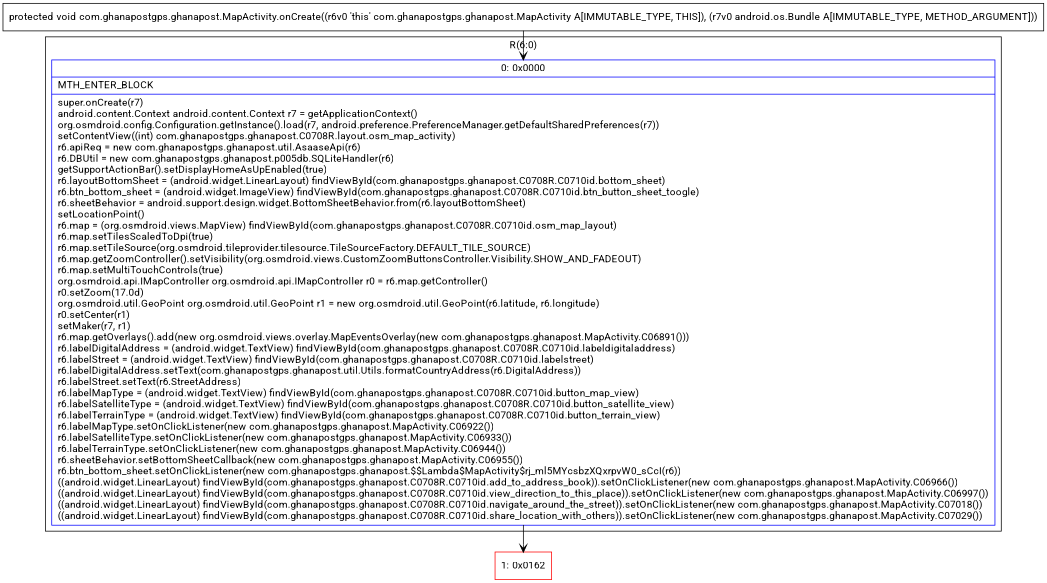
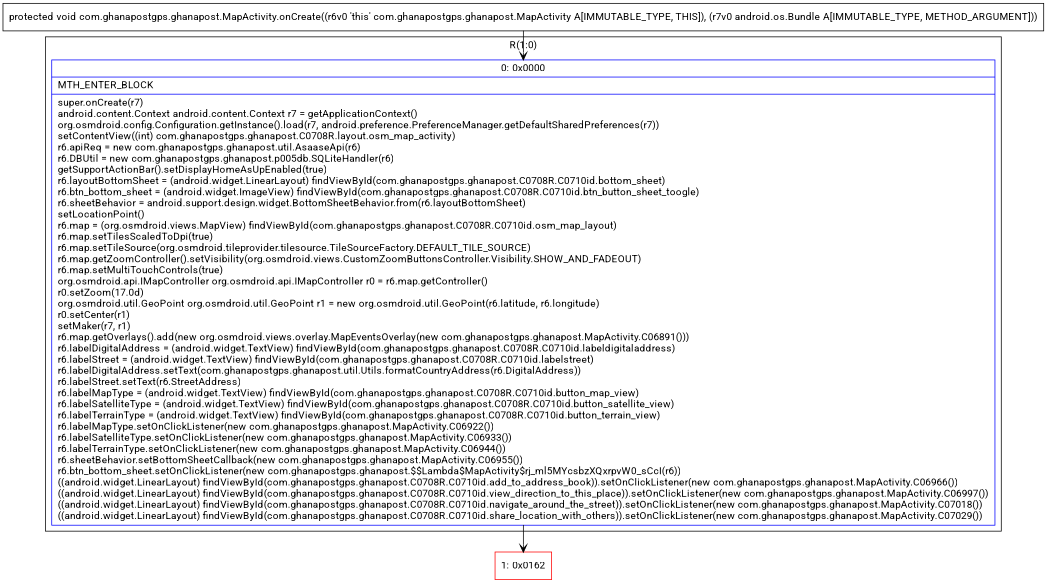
(523, 45) -> (523, 45)
